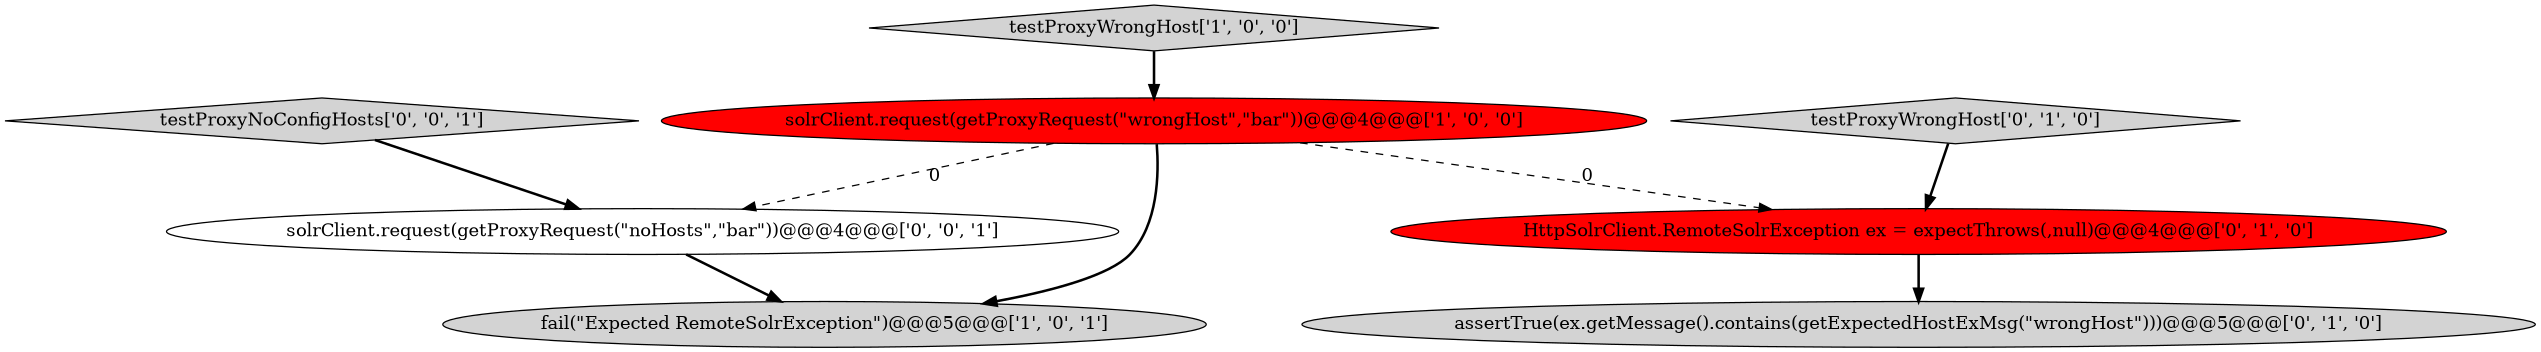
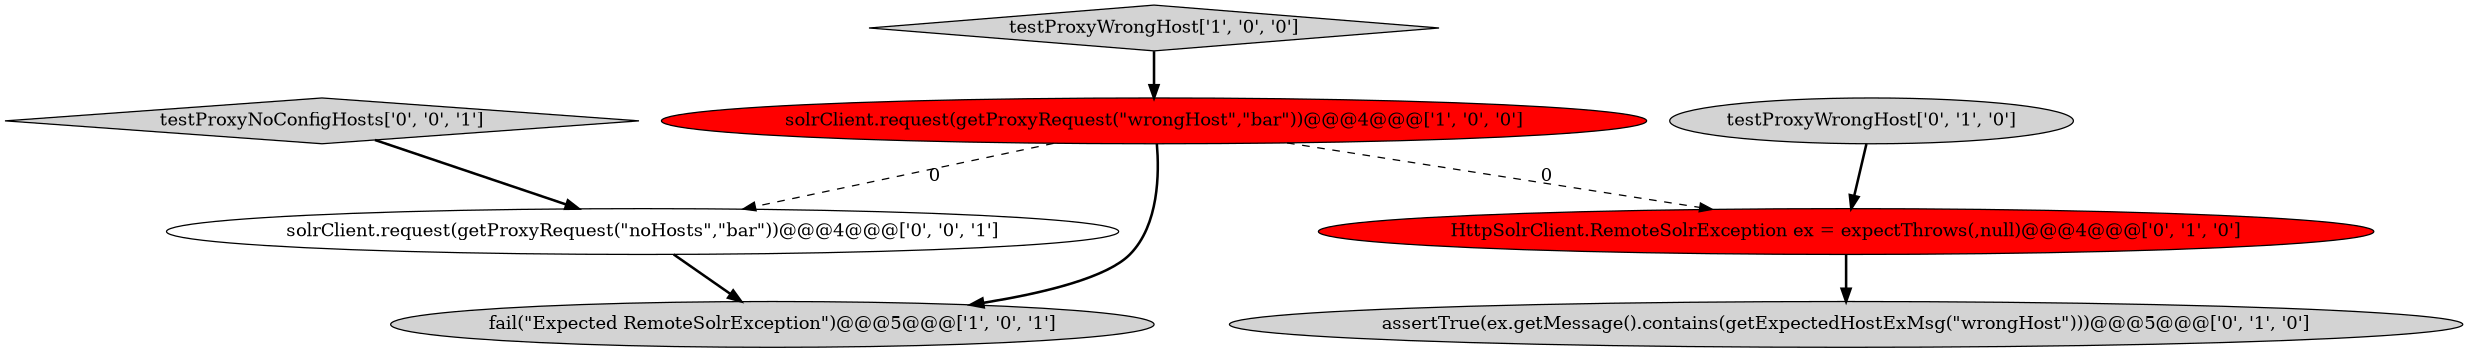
(1956, 121) -> (1872, 121)
